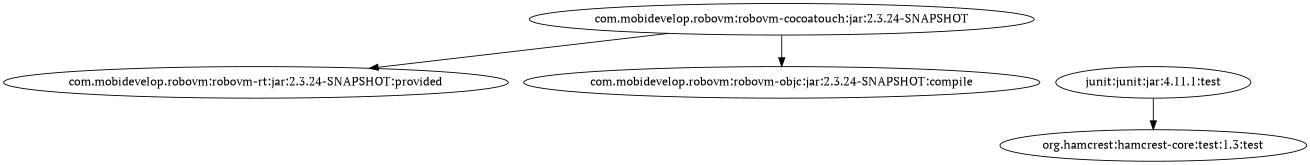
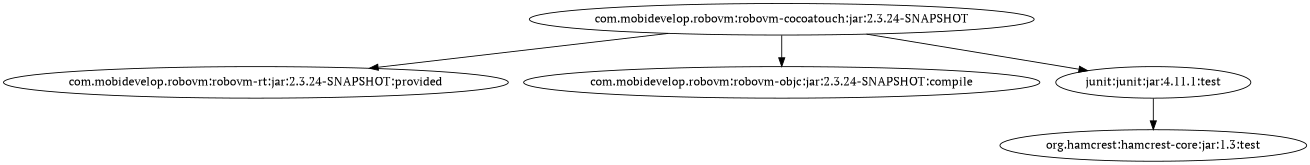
none -> (973, 52)
(1153, 145) -> (1153, 145)
